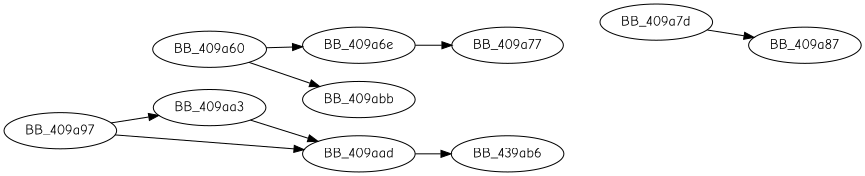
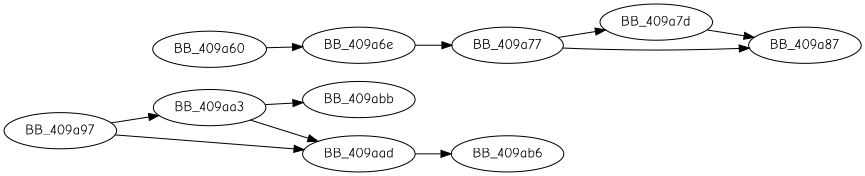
none -> (576, 35)
none -> (651, 50)
(279, 73) -> (279, 104)
(508, 154) -> (508, 154)
